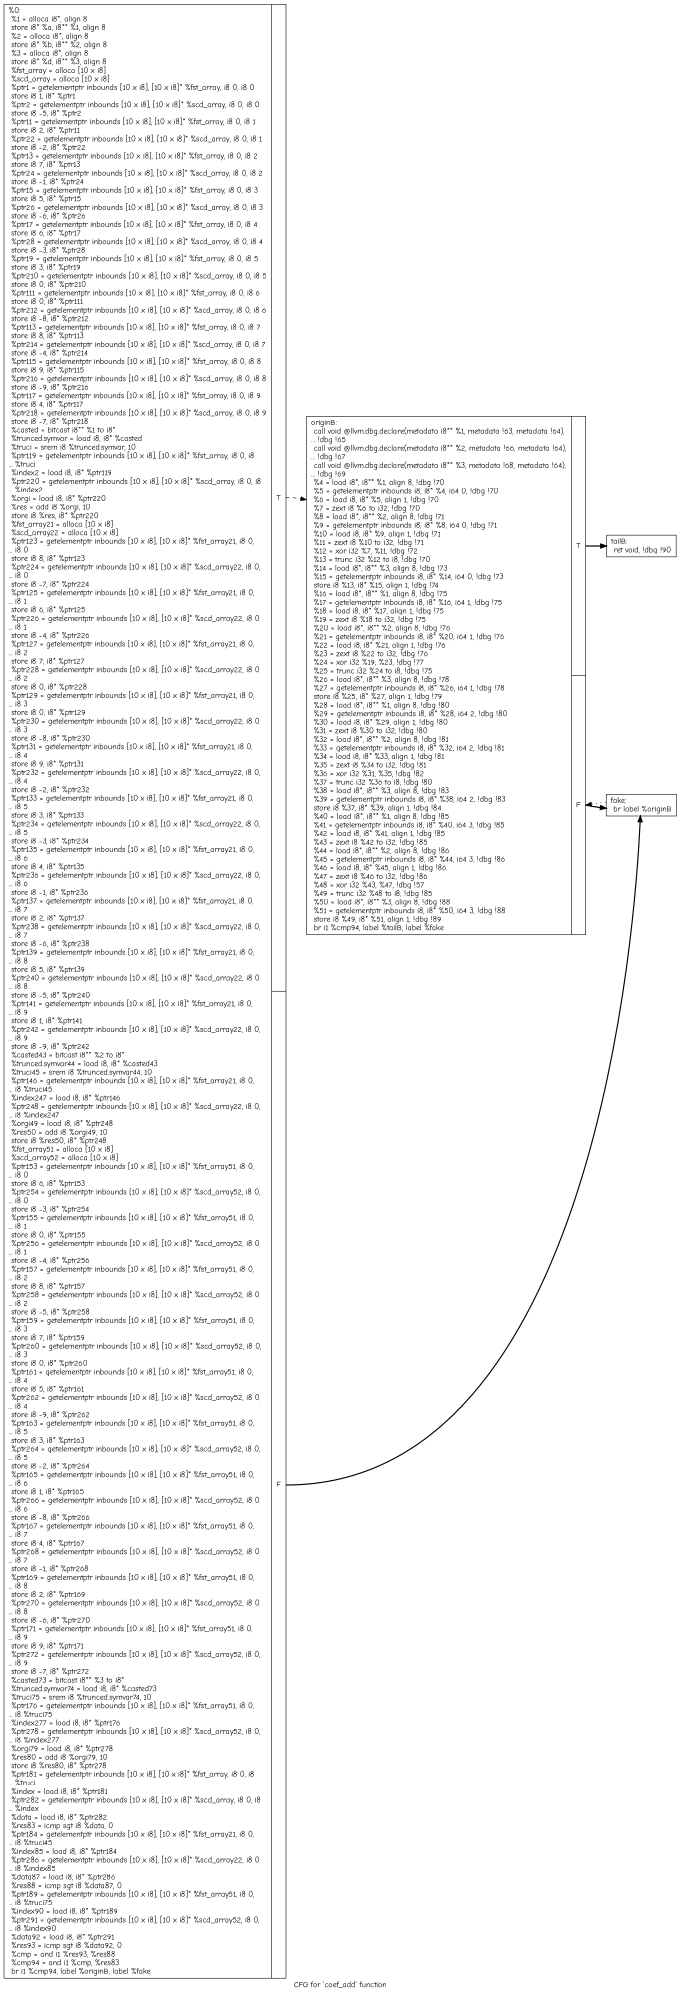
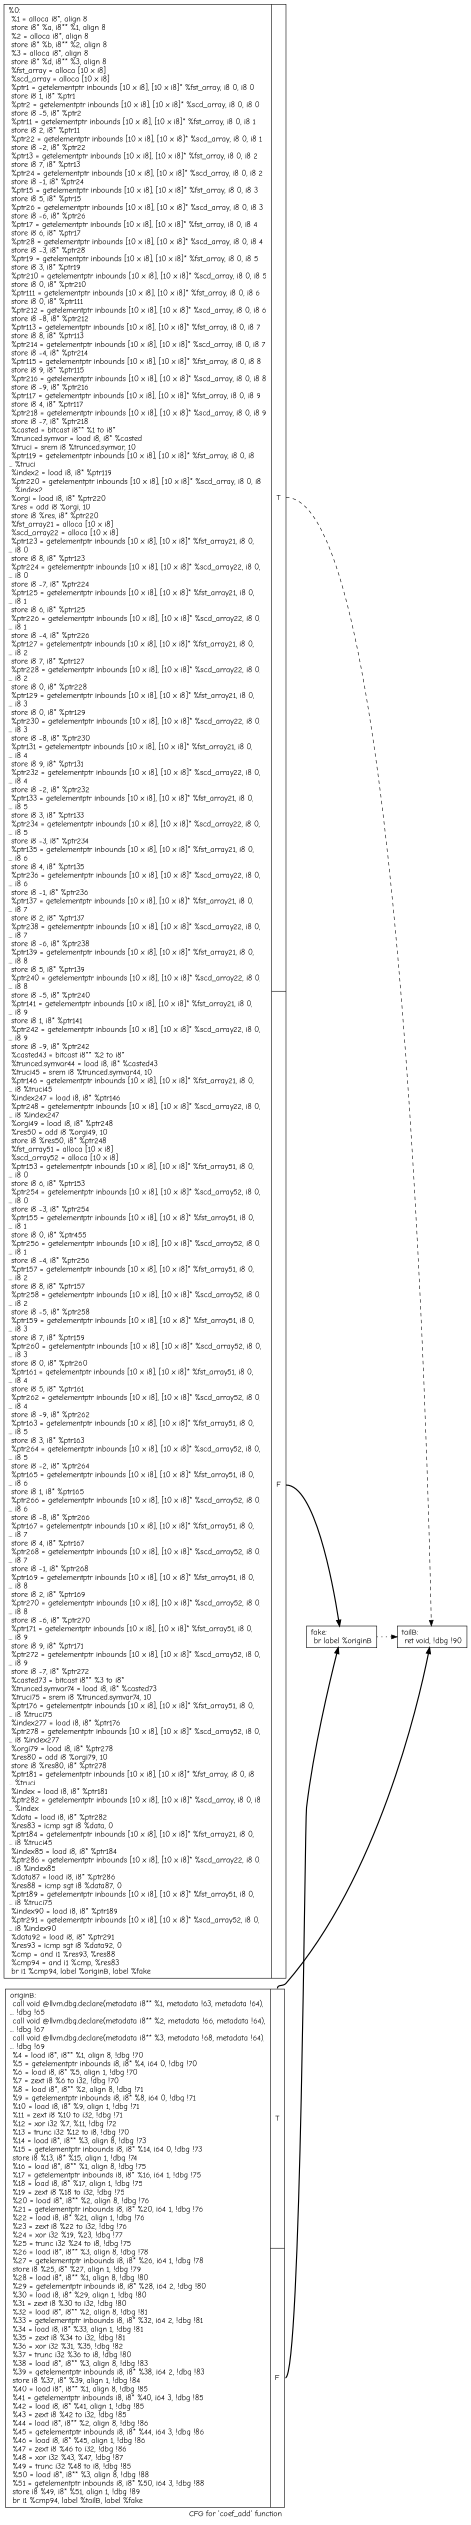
(293, 498) -> (405, 1047)
(599, 803) -> (384, 1637)
(368, 885) -> (67, 2458)
(47, 1235) -> (48, 1235)
